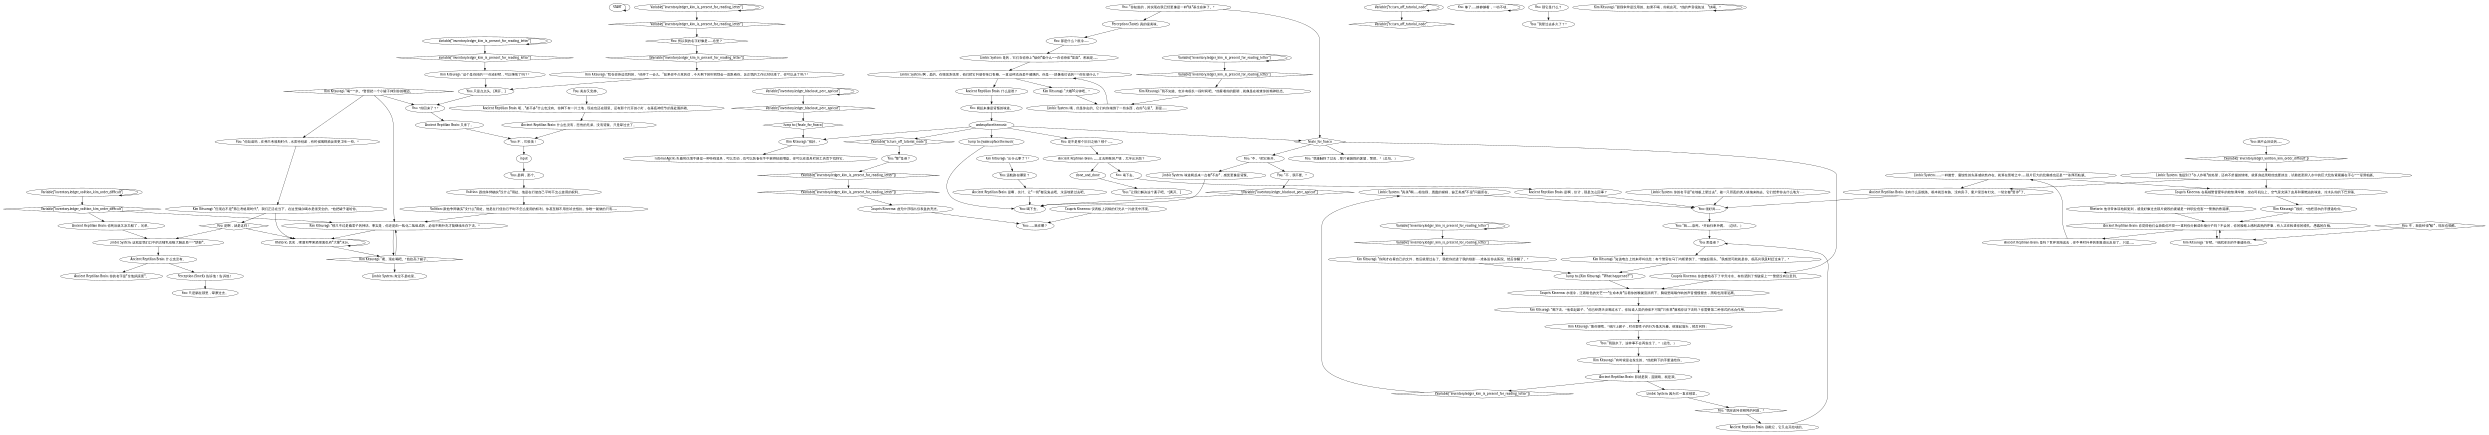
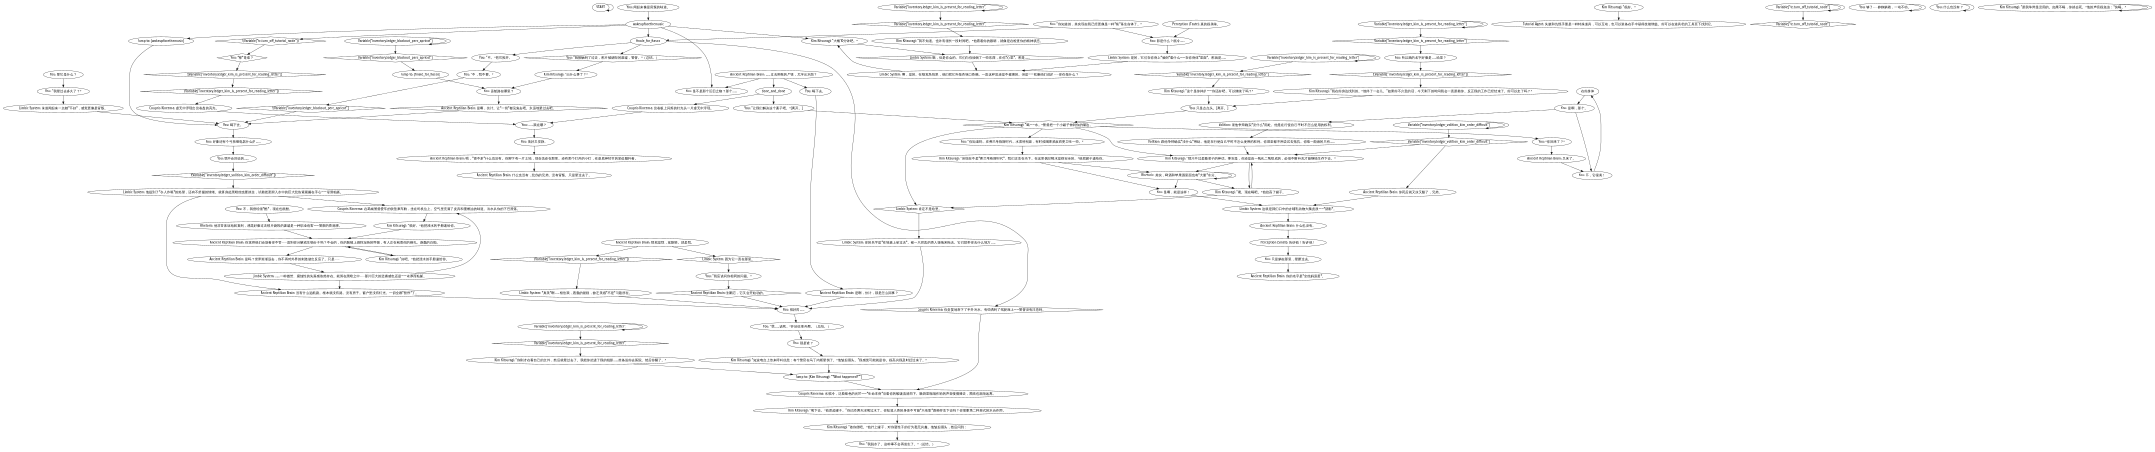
none -> (1950, 7)
(1153, 15) -> (1132, 33)
(697, 41) -> (1421, 58)
none -> (591, 66)
(992, 91) -> none
none -> (728, 99)
(456, 100) -> (1132, 116)
(1107, 108) -> (970, 58)
none -> (909, 117)
(803, 125) -> (421, 75)
none -> (534, 132)
(803, 132) -> (459, 83)
(551, 133) -> (1584, 140)
(898, 133) -> (737, 32)
none -> (928, 140)
none -> (233, 142)
(1320, 142) -> (648, 41)
(1093, 149) -> (743, 83)
(524, 159) -> (1588, 91)
(899, 159) -> (242, 58)
(1351, 159) -> (613, 58)
(1235, 167) -> (63, 99)
(1030, 192) -> (499, 108)
none -> (919, 225)
(234, 226) -> (1174, 192)
(2430, 226) -> (264, 209)
(269, 233) -> (1177, 183)
(2330, 234) -> (267, 216)
(395, 259) -> (1251, 192)
(136, 267) -> (1288, 267)
(395, 276) -> (919, 209)
(1735, 276) -> (982, 310)
(1828, 301) -> (761, 301)
(1639, 360) -> none
(1673, 394) -> (729, 259)
(1741, 411) -> (729, 276)
(1767, 427) -> (729, 293)
